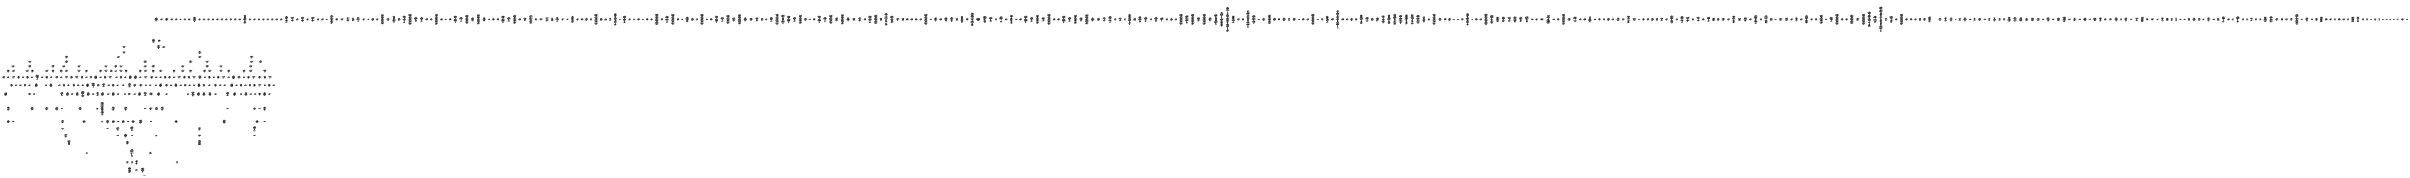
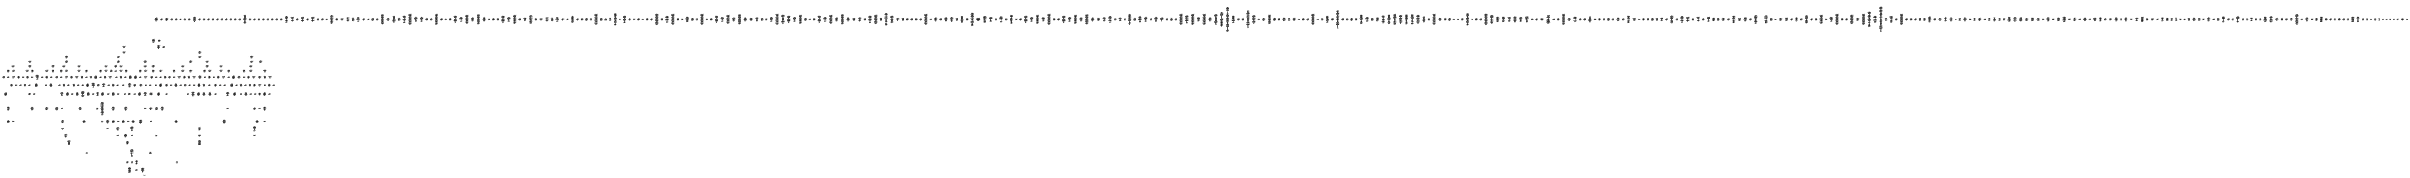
(1761, 19) -> none
none -> (1935, 19)
none -> (118, 62)
